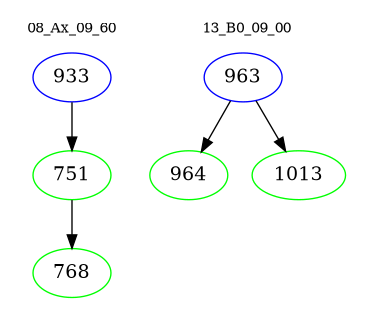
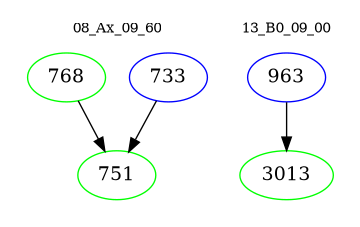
(72, 77) -> (168, 77)
(189, 175) -> none
(299, 175) -> (287, 175)
(72, 217) -> (88, 120)
